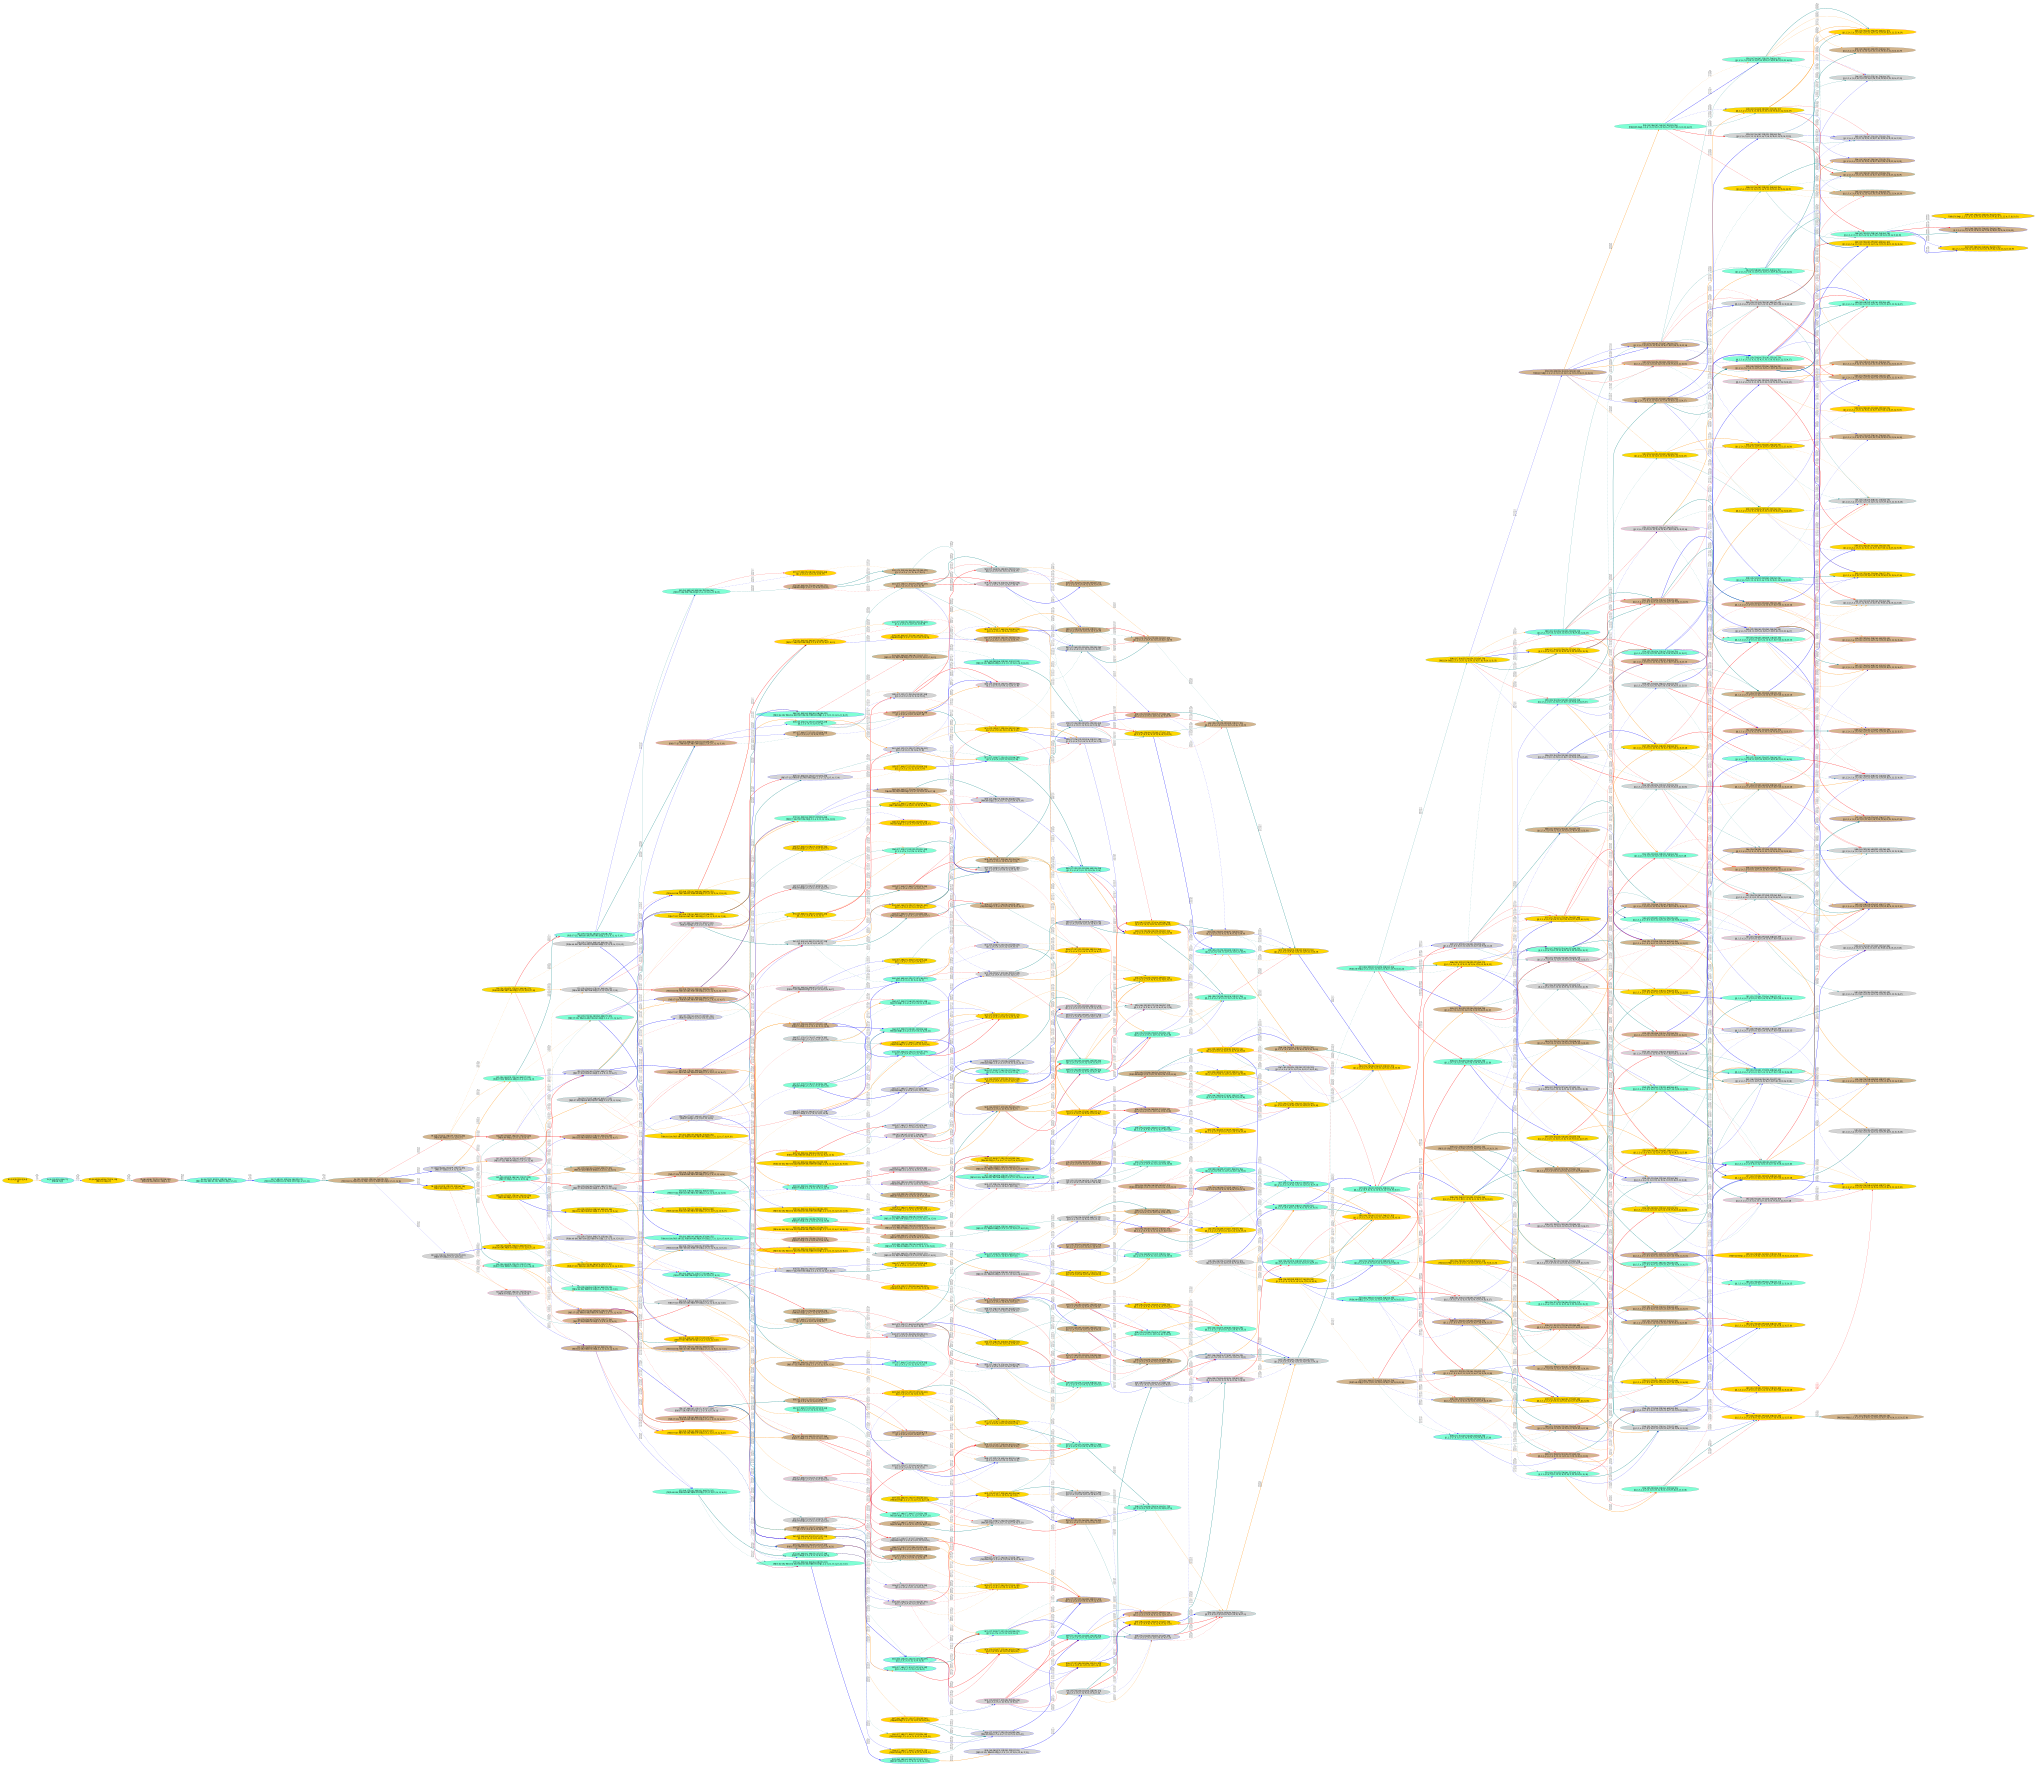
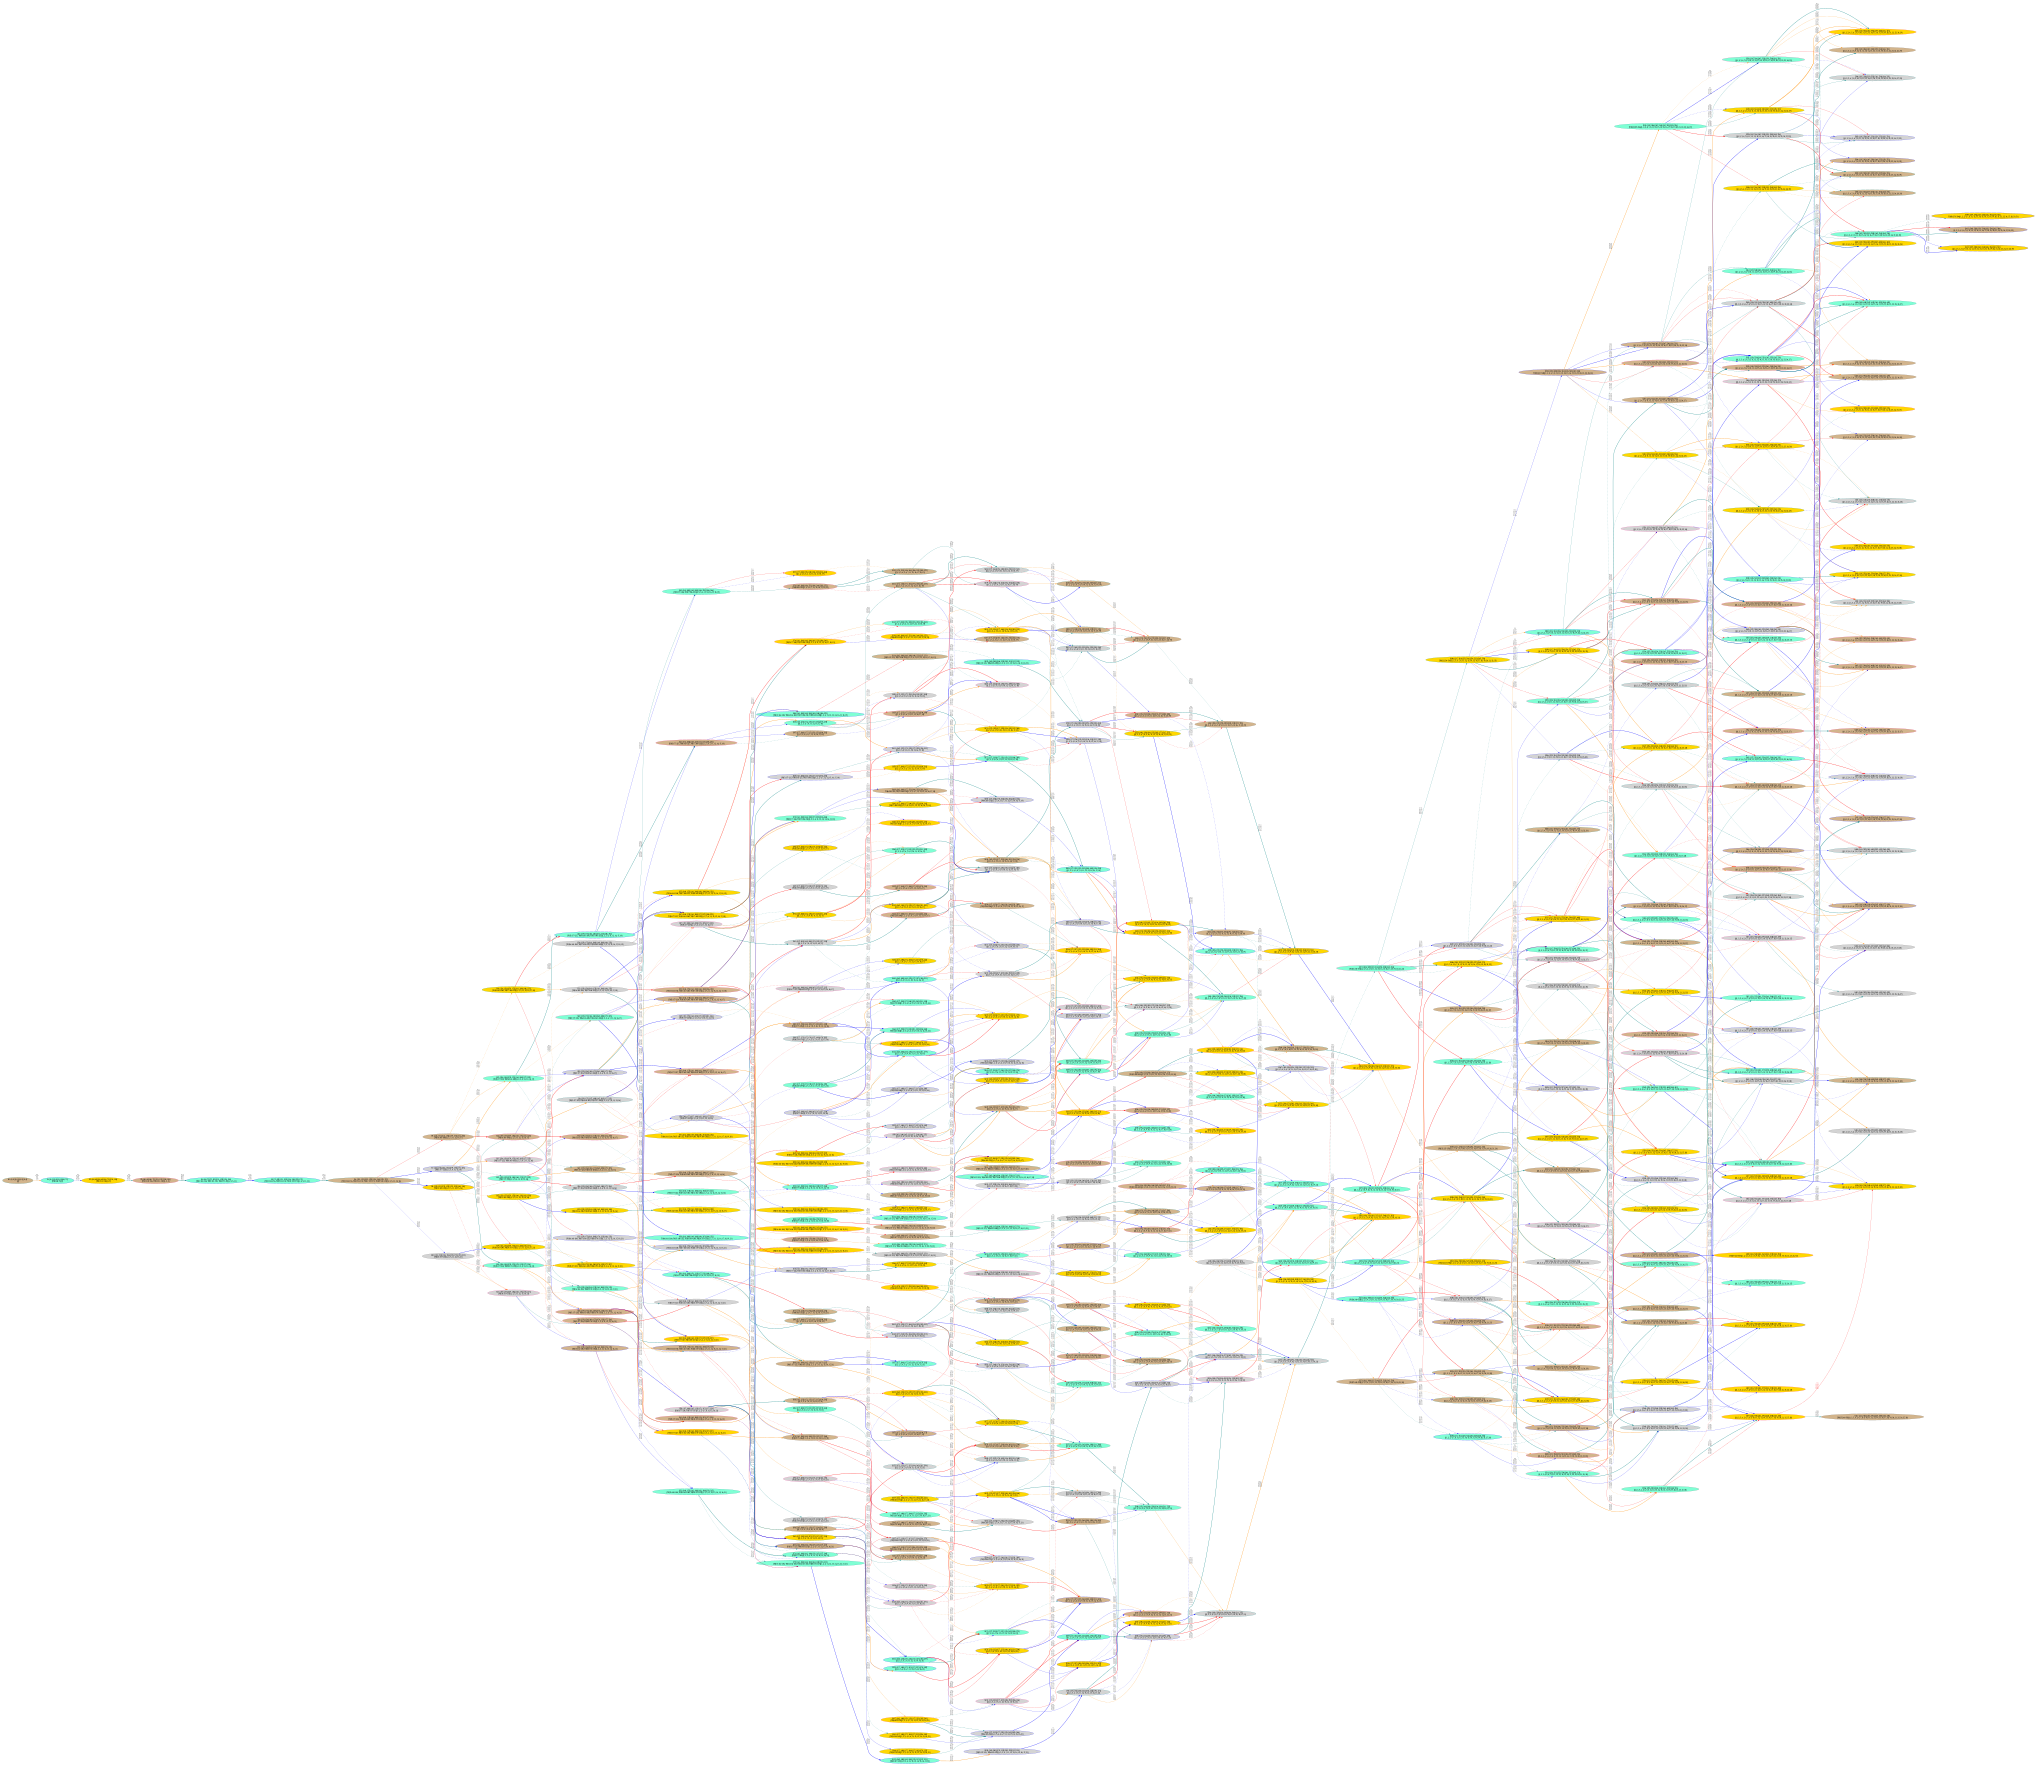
(18, 1180) -> (18, 1180)
